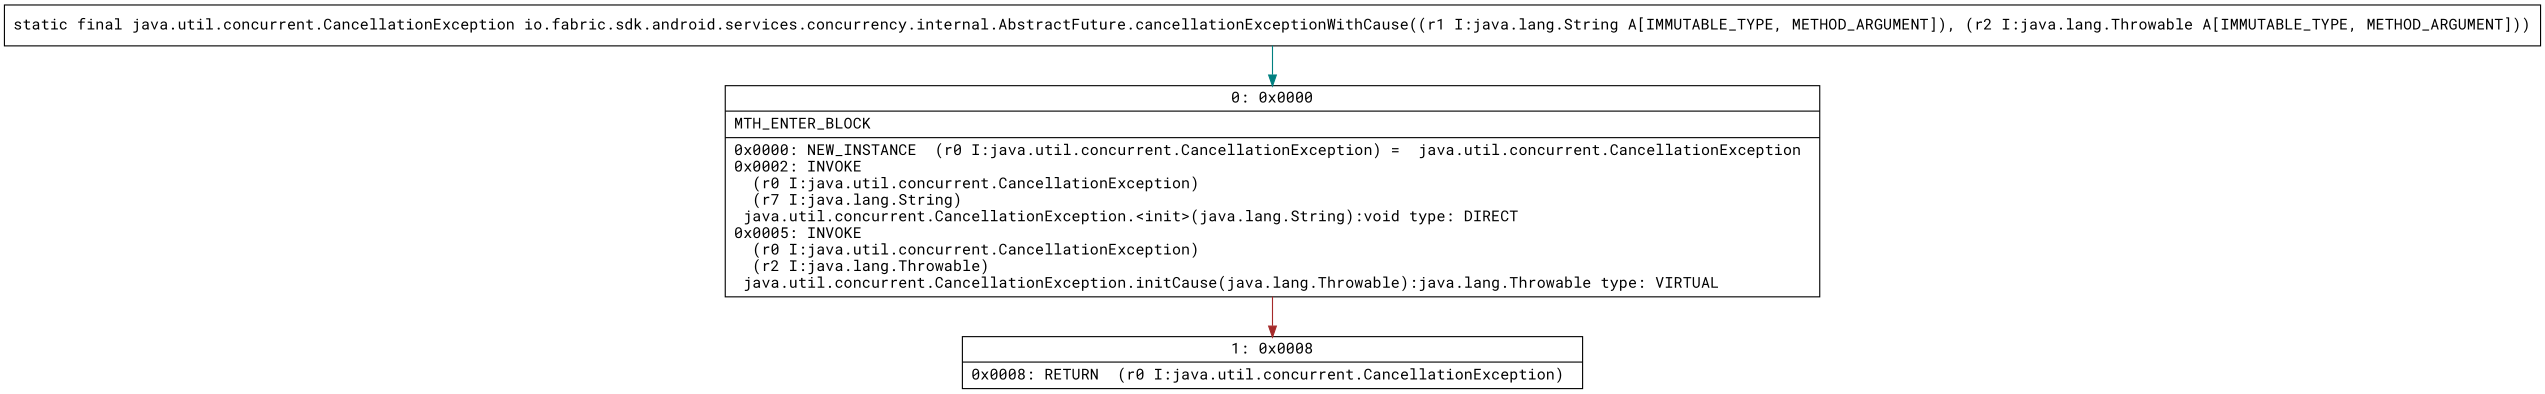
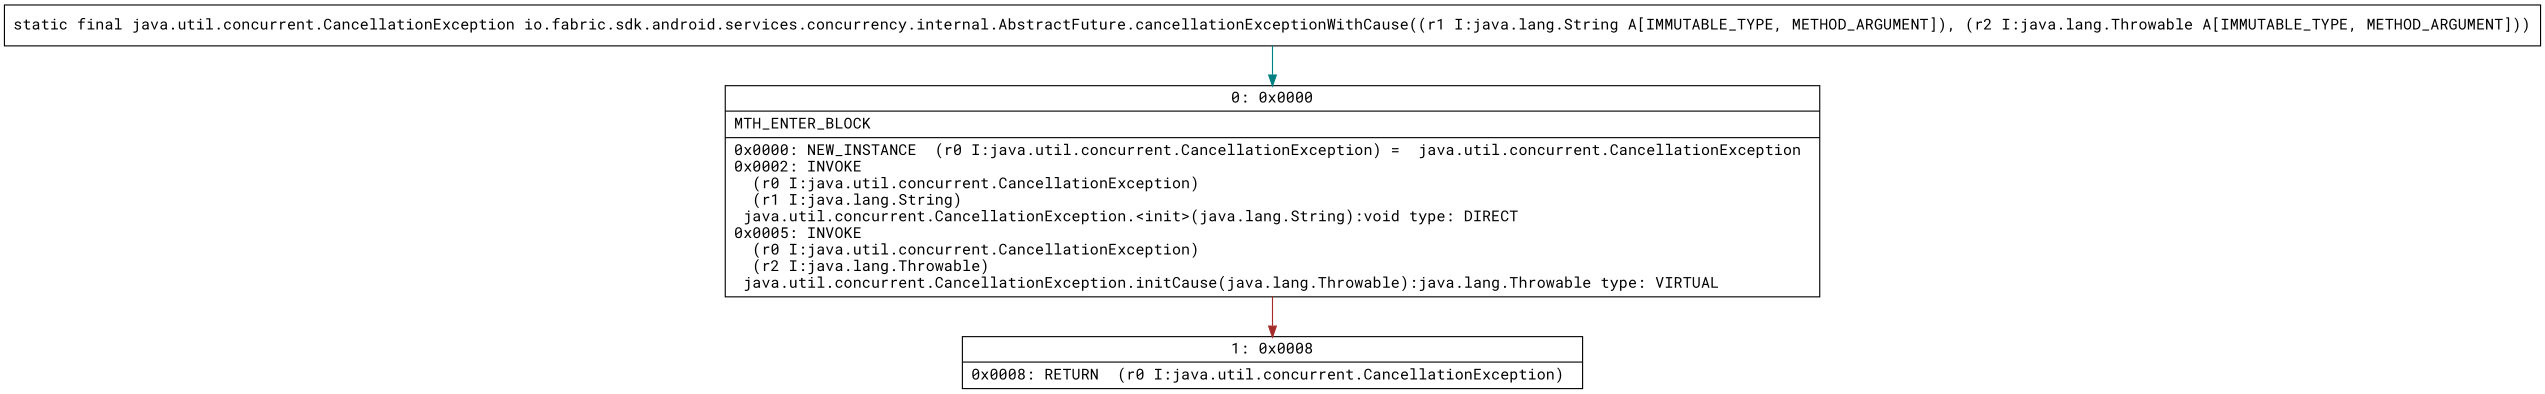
(849, 200) -> (849, 200)
